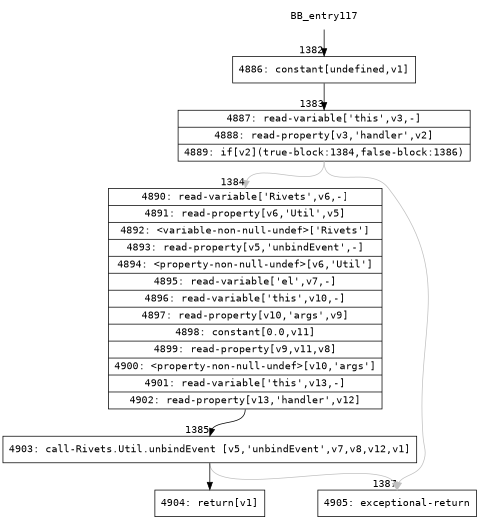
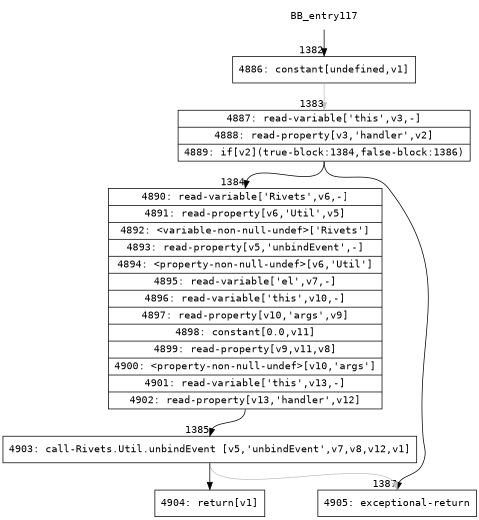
(324, 93) -> (324, 93)
(288, 175) -> (288, 175)
(428, 299) -> (428, 299)
